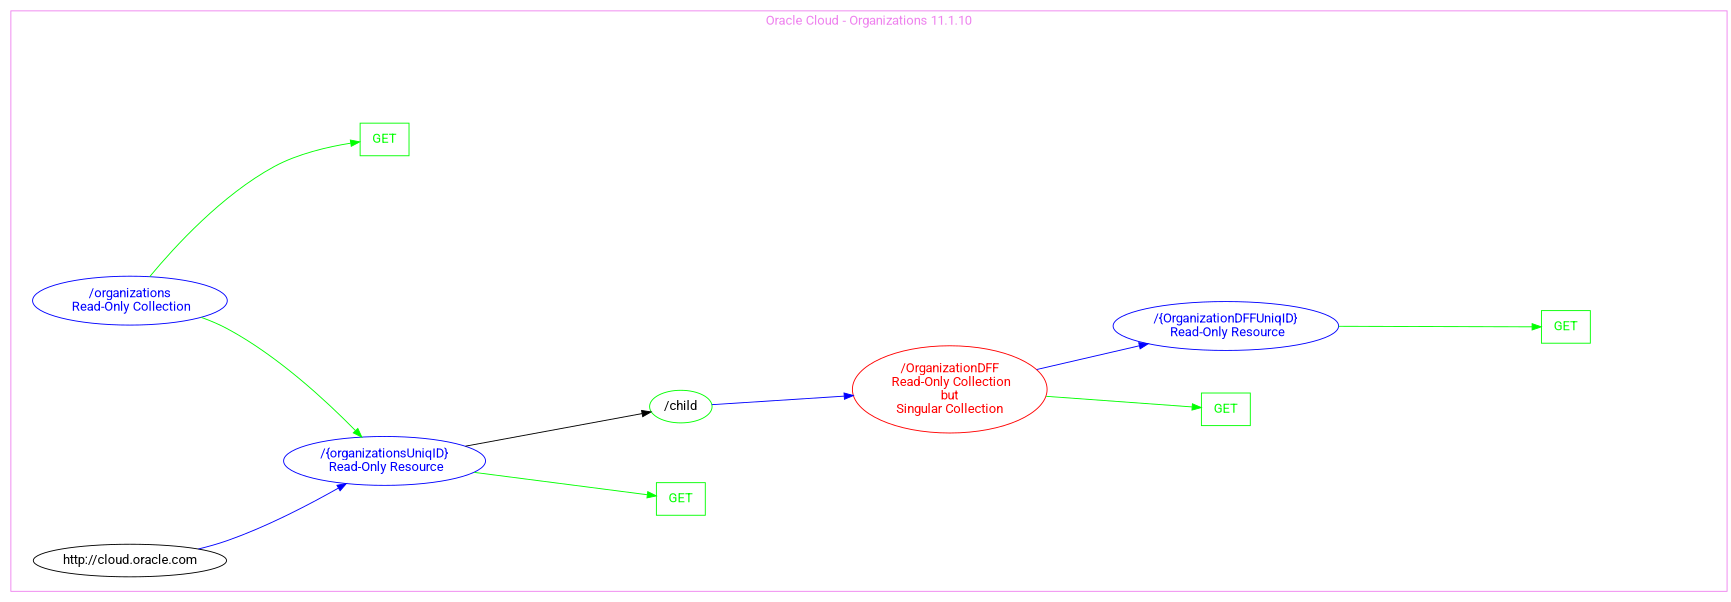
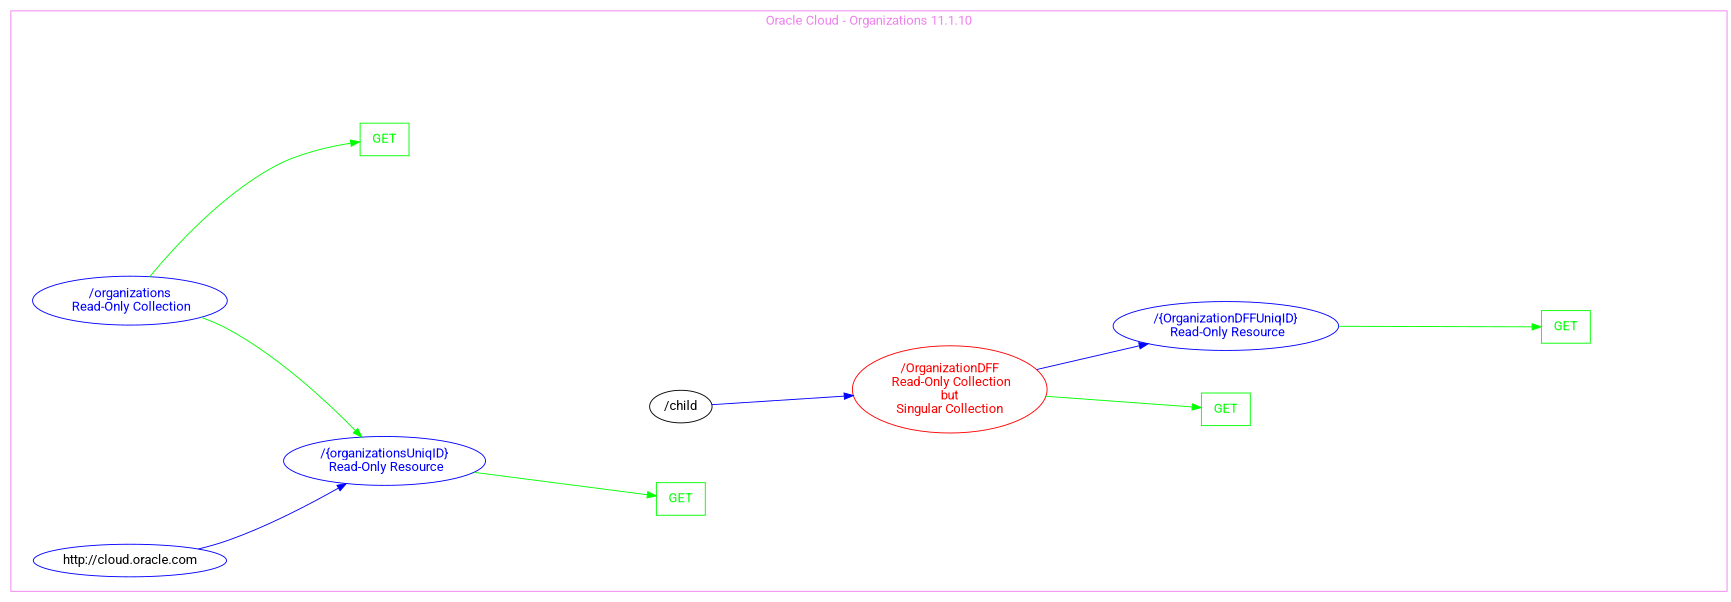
(681, 407) -> (681, 407)
(554, 430) -> none
(130, 561) -> (130, 561)
